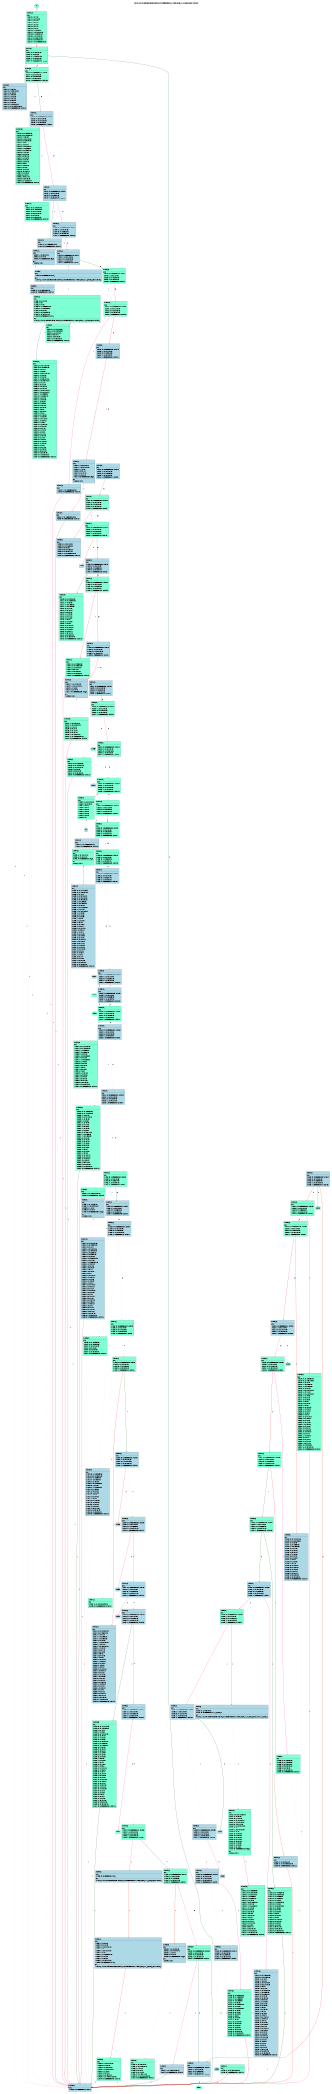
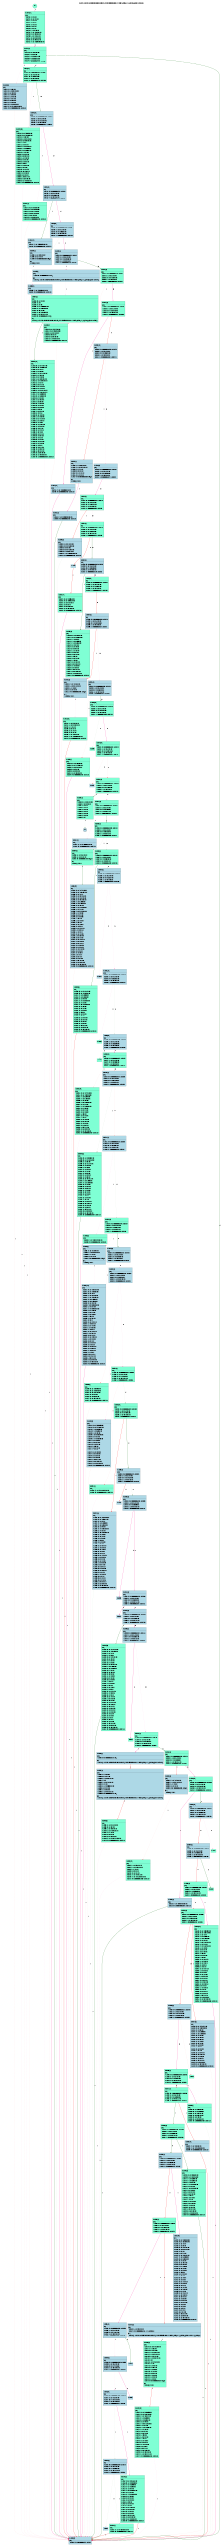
(88, 625) -> (72, 580)
none -> (85, 1009)
(322, 1668) -> (199, 1830)
